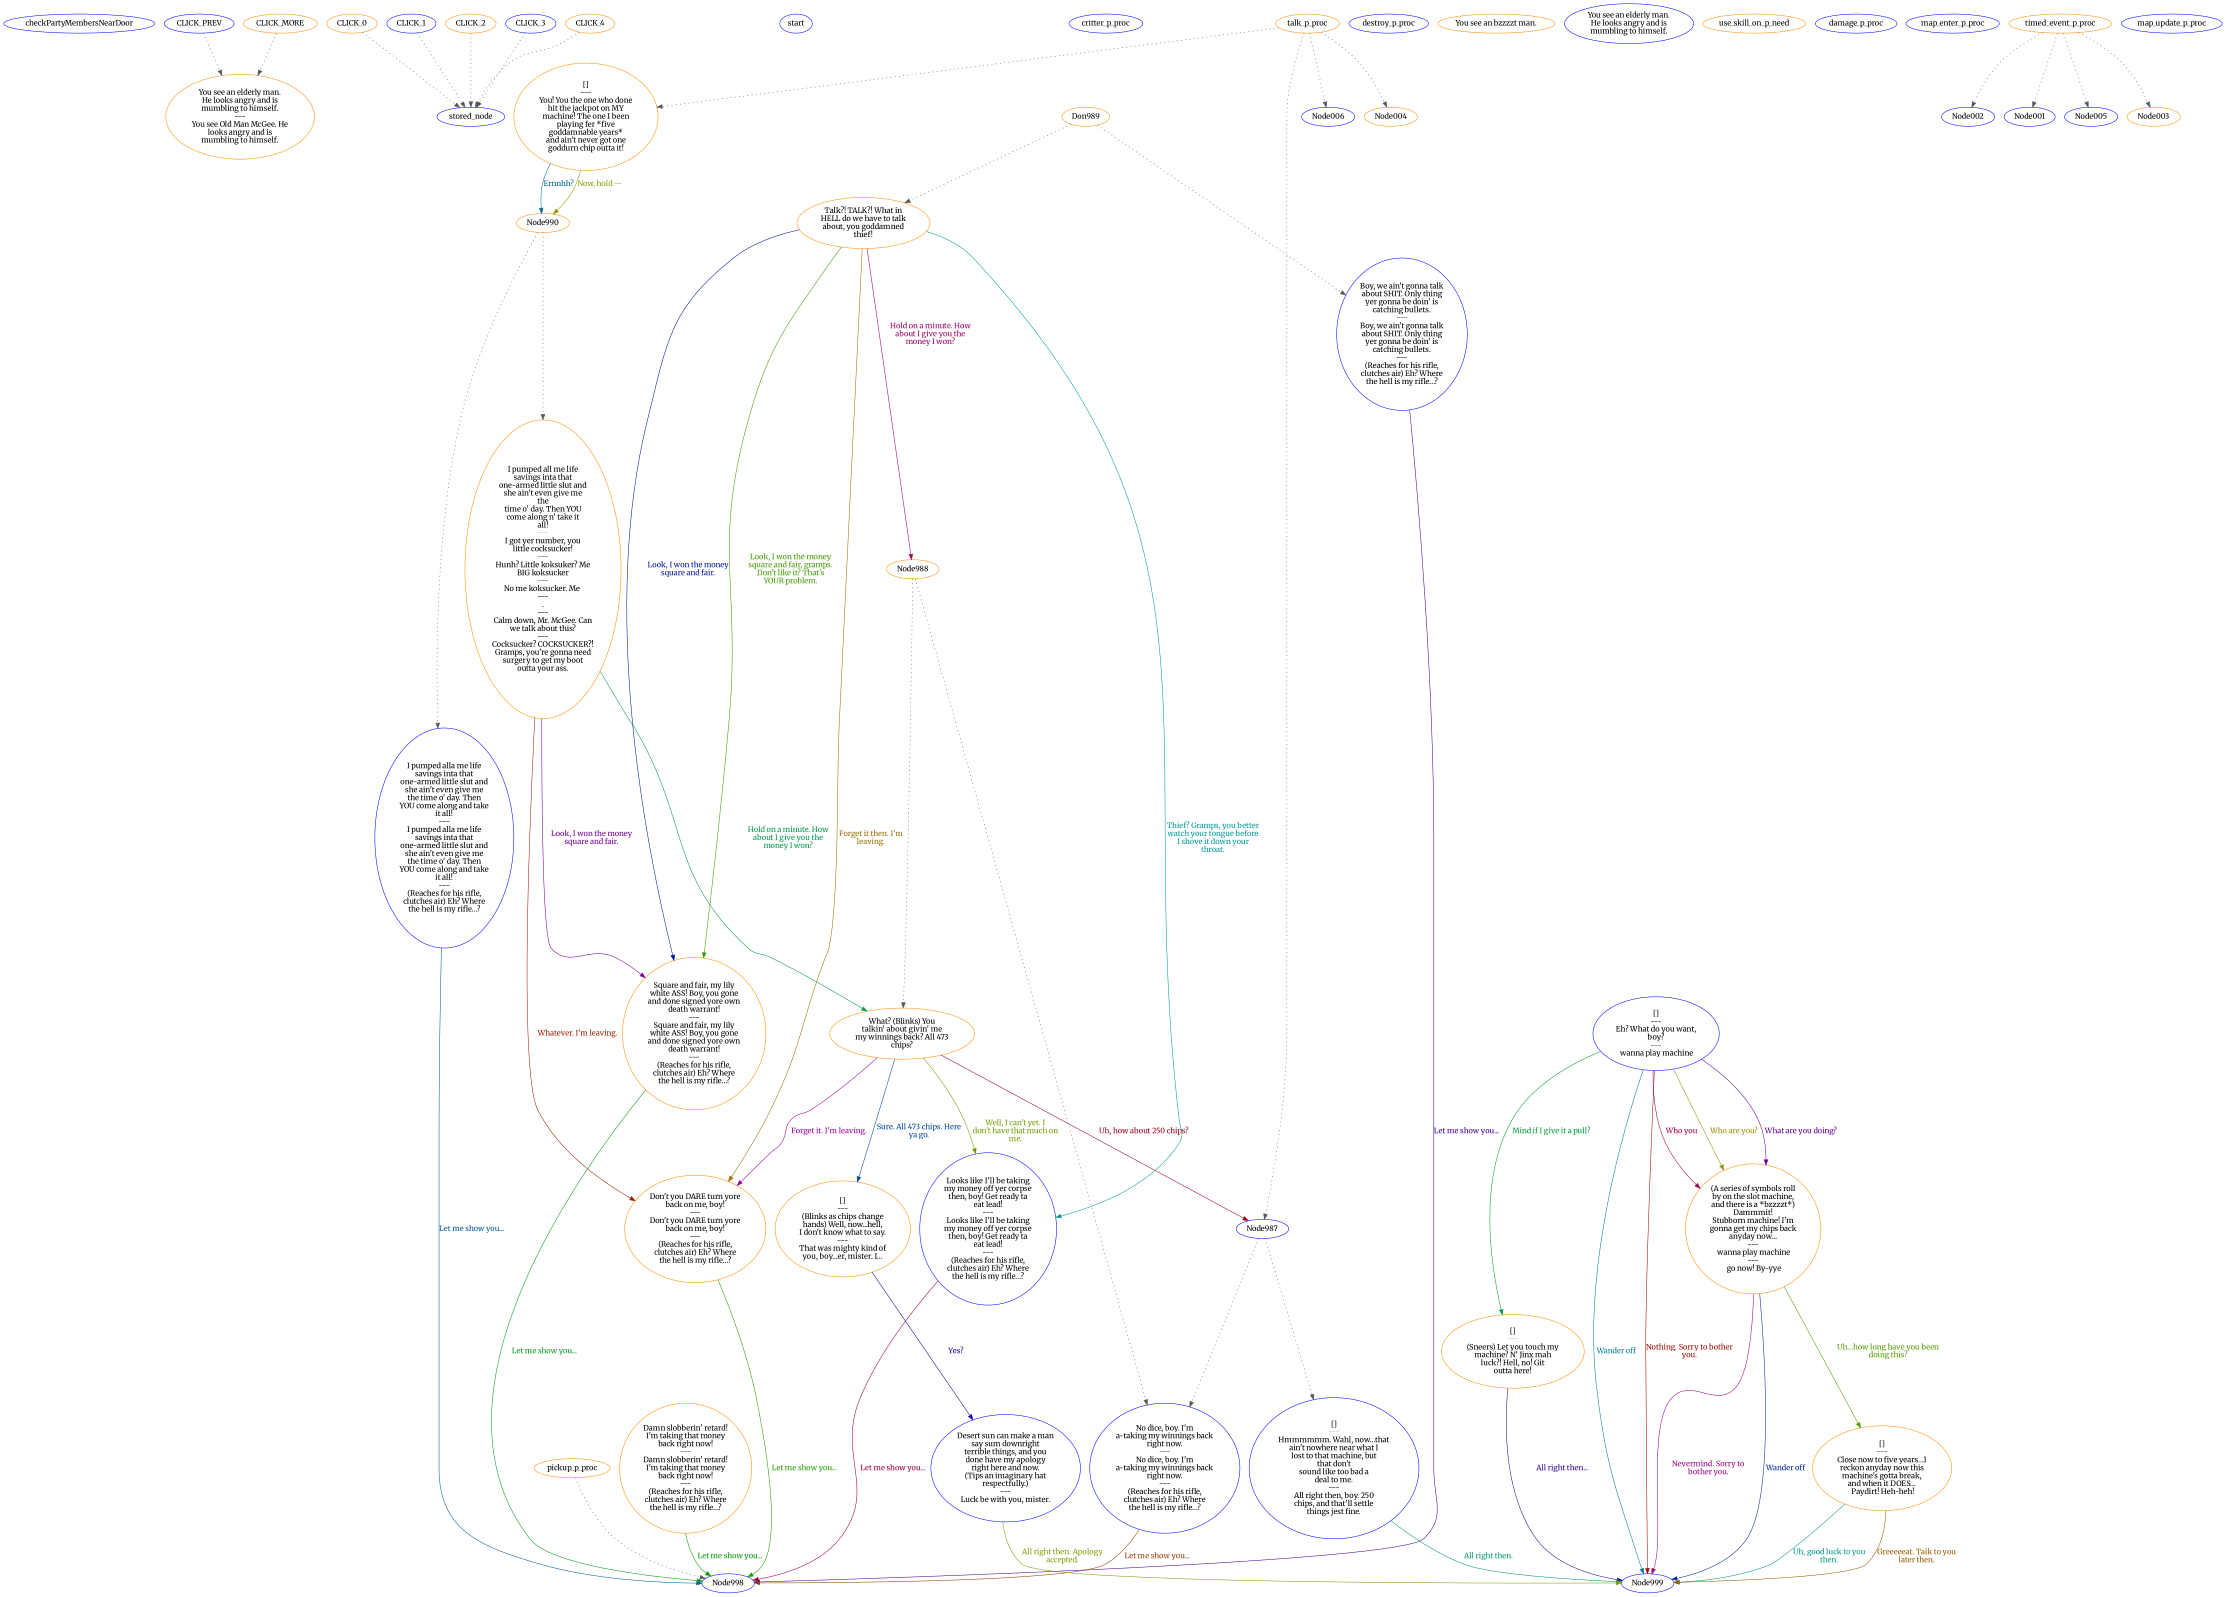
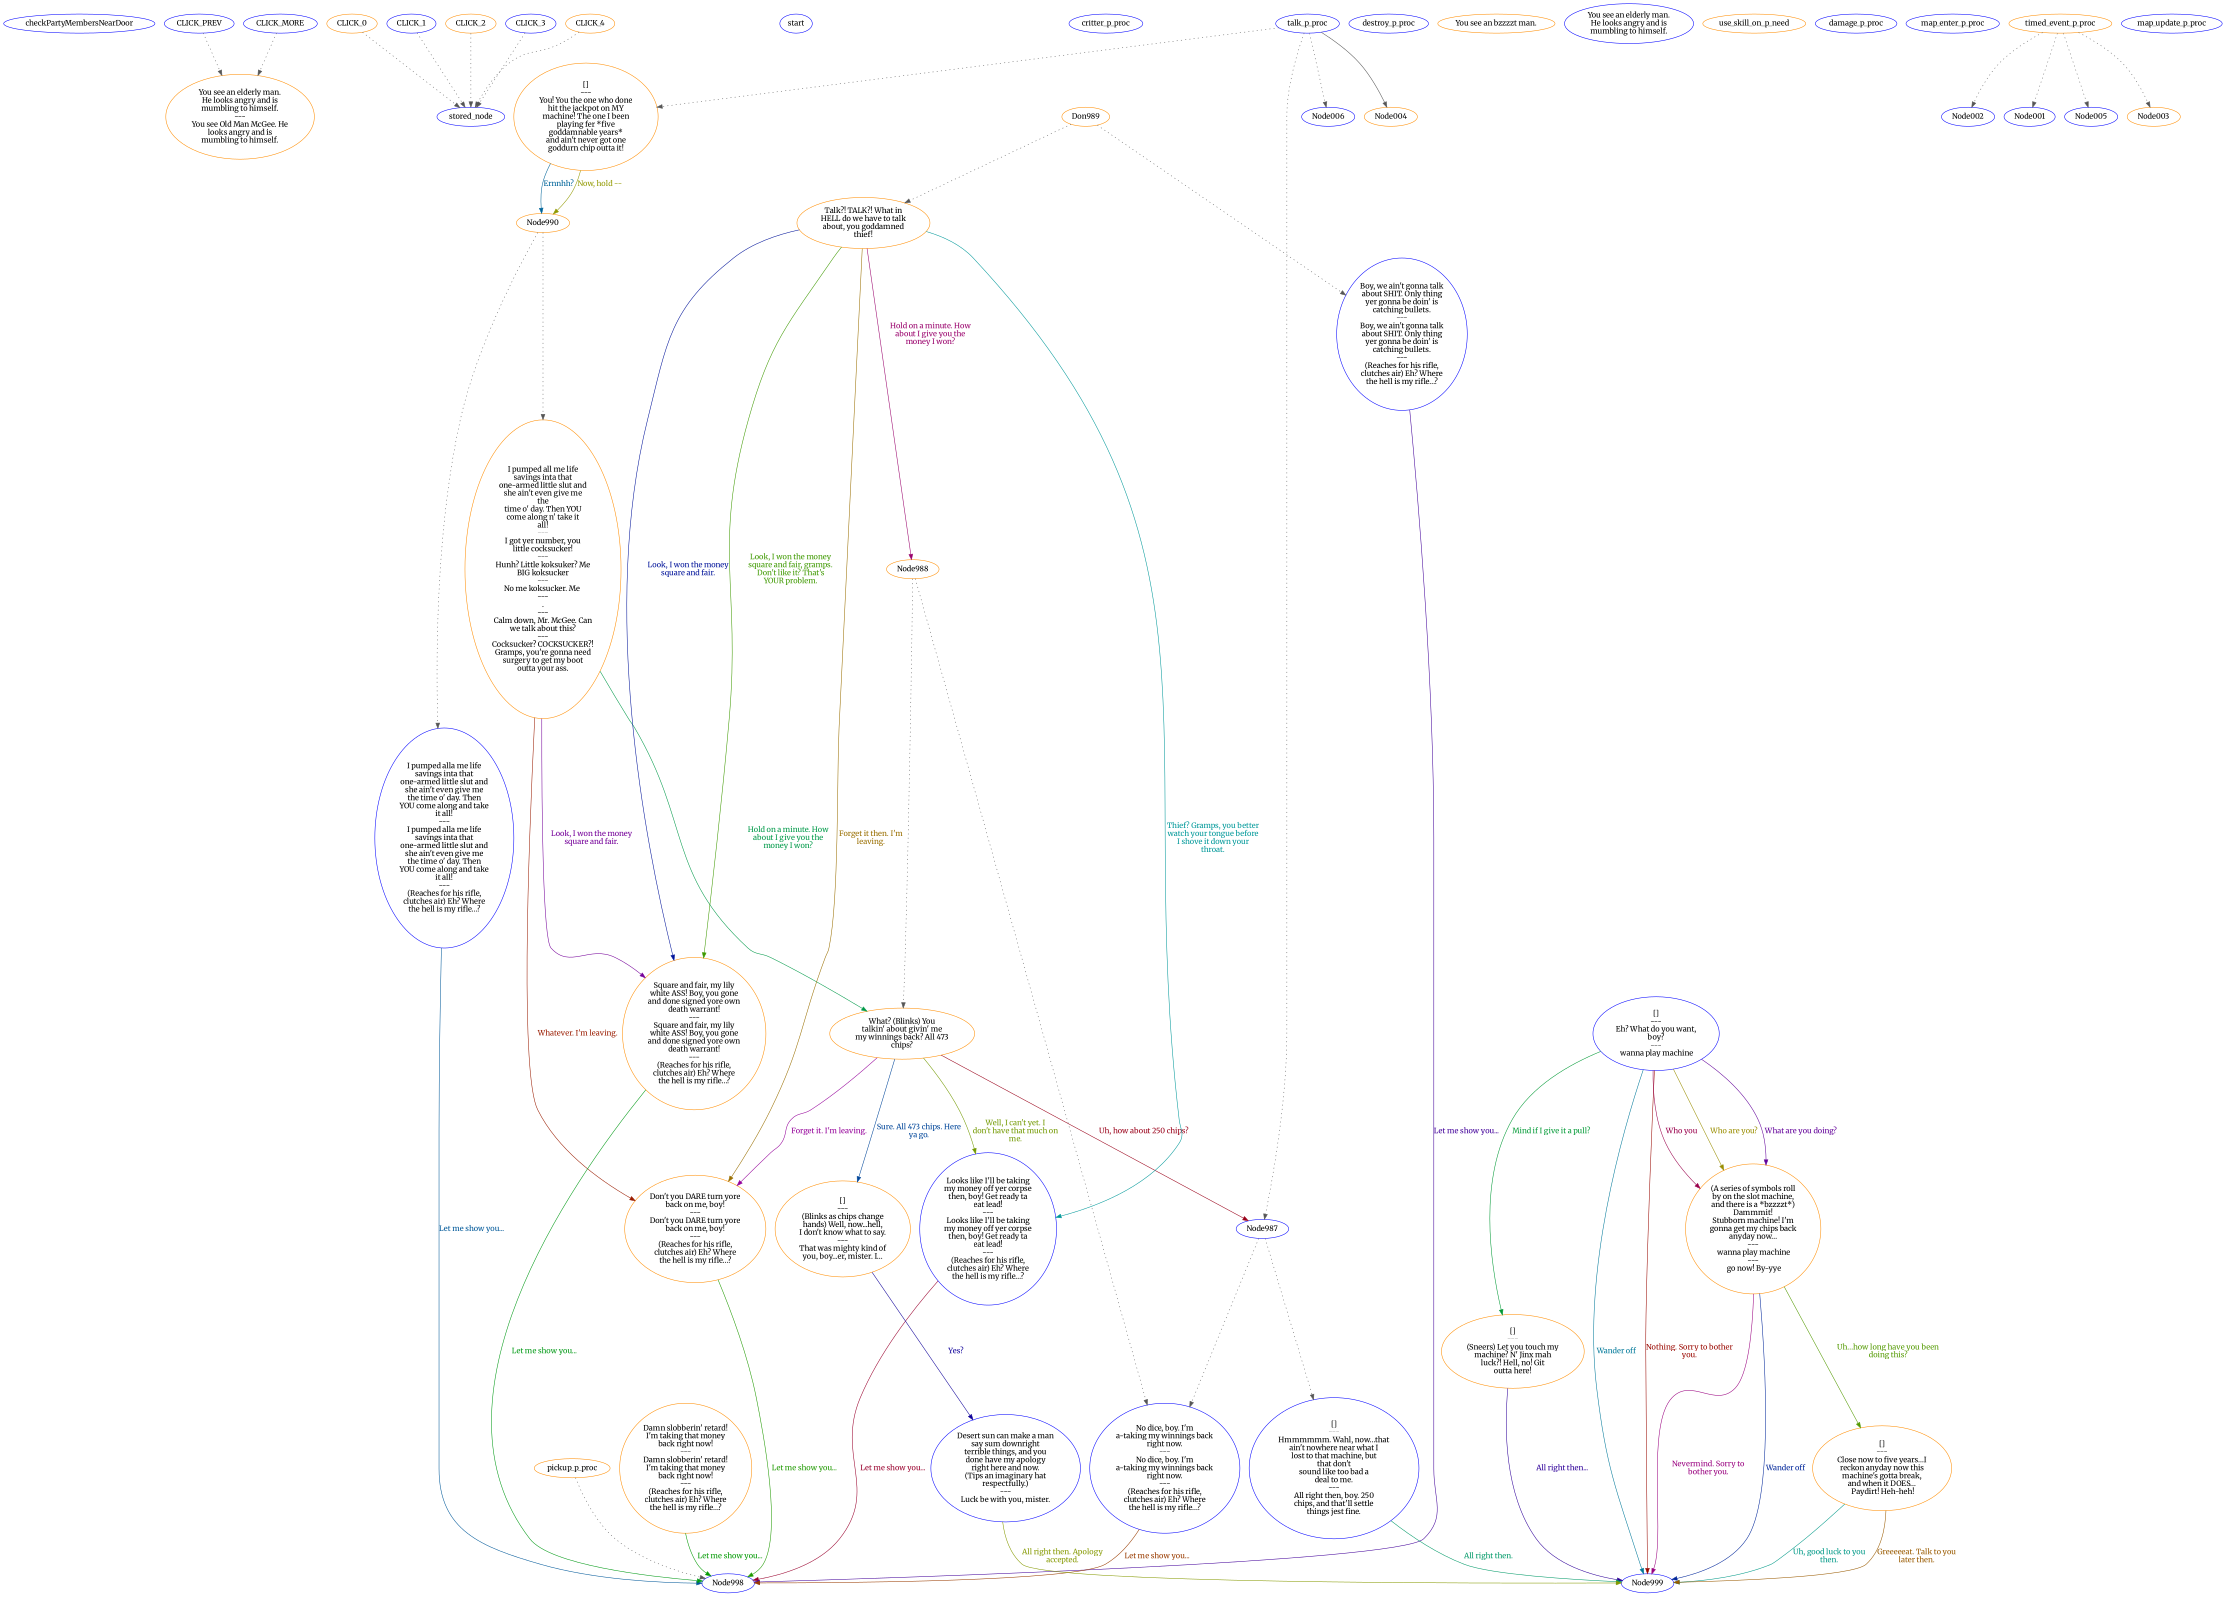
(280, 24) -> (280, 24)
(1308, 24) -> (1308, 24)
(1359, 62) -> (1359, 62)
